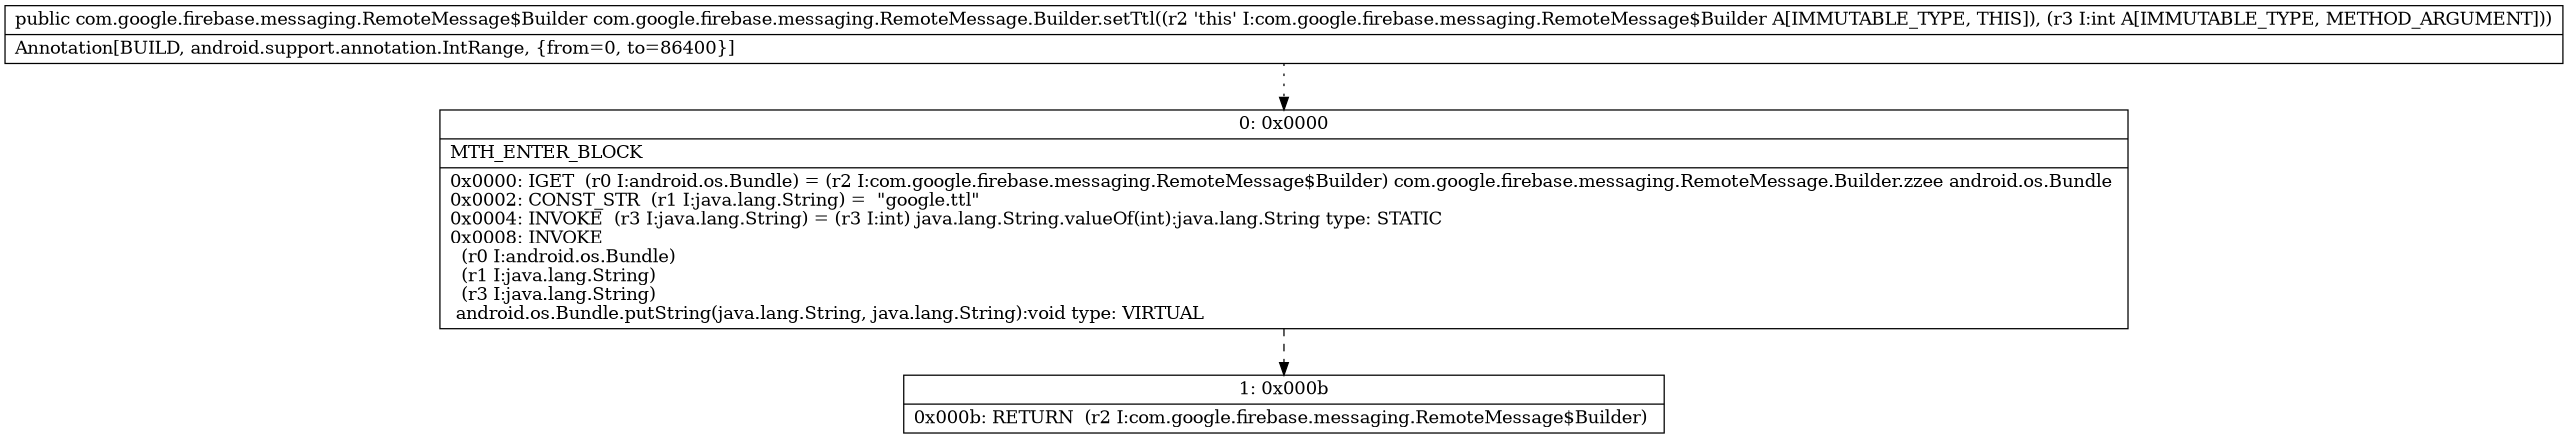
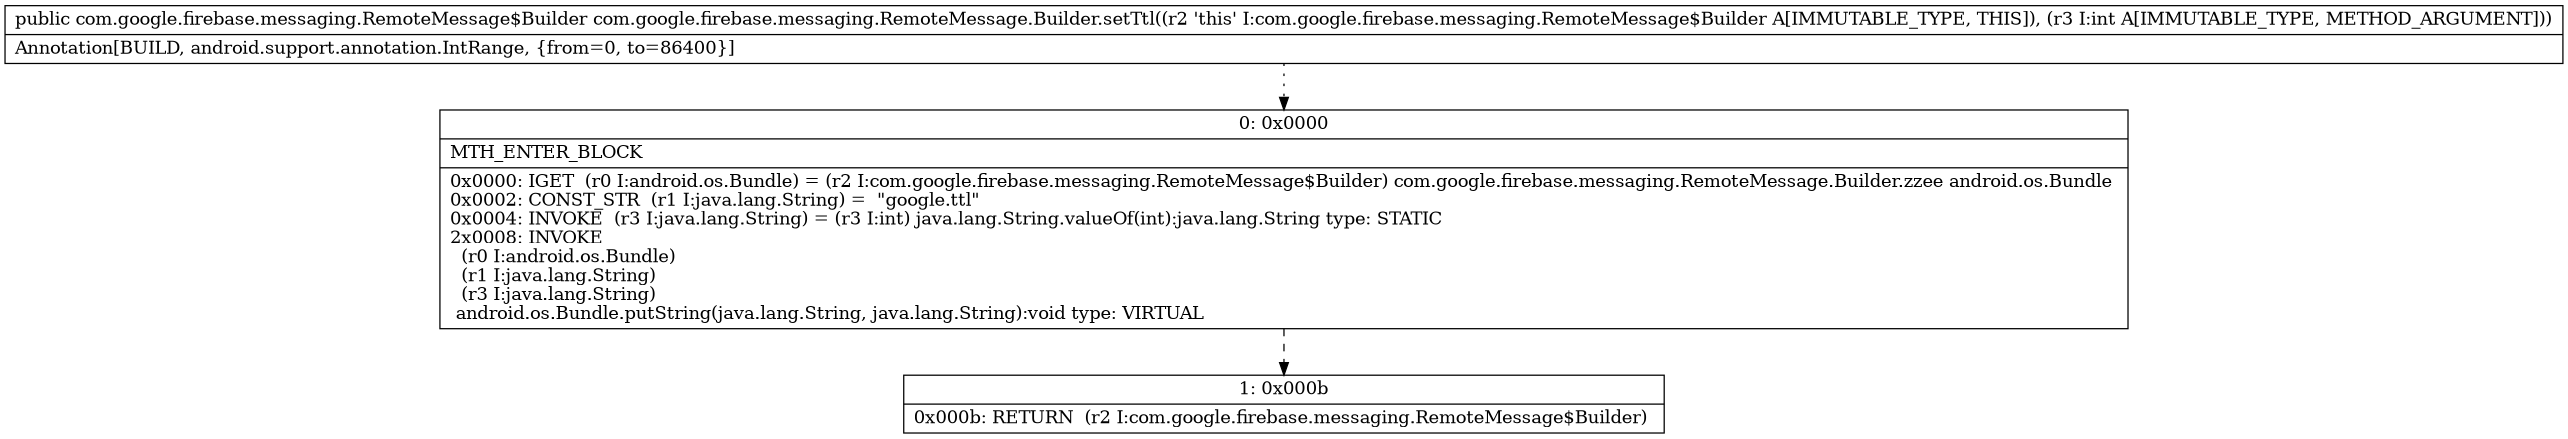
(532, 238) -> (532, 238)
